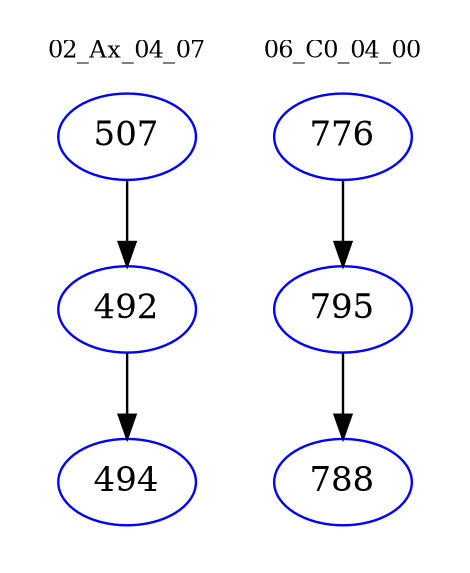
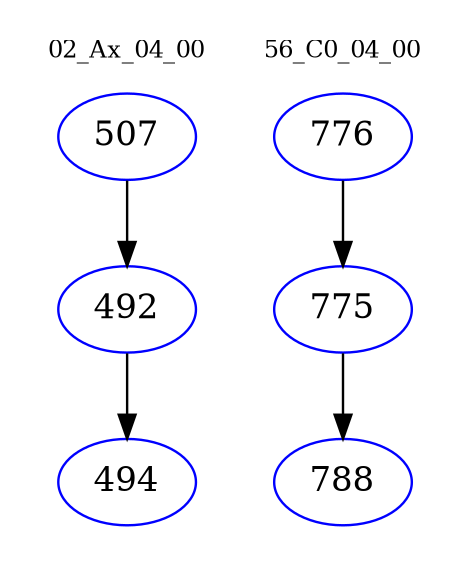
(127, 52) -> (127, 52)
(343, 52) -> (343, 52)
(343, 309) -> (343, 309)
